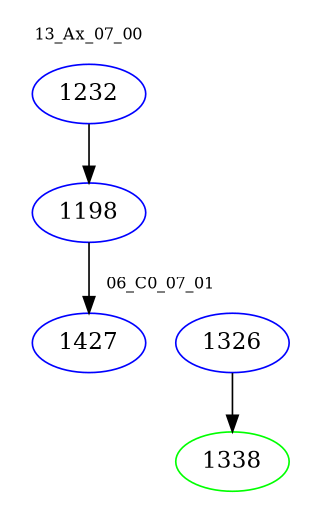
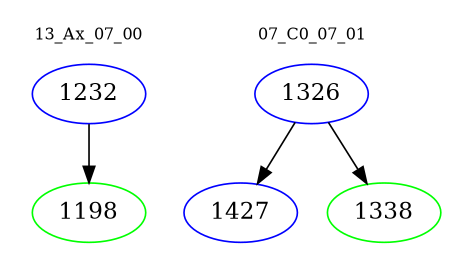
(89, 213) -> (89, 213)
(89, 279) -> (281, 146)
(161, 284) -> (312, 35)
